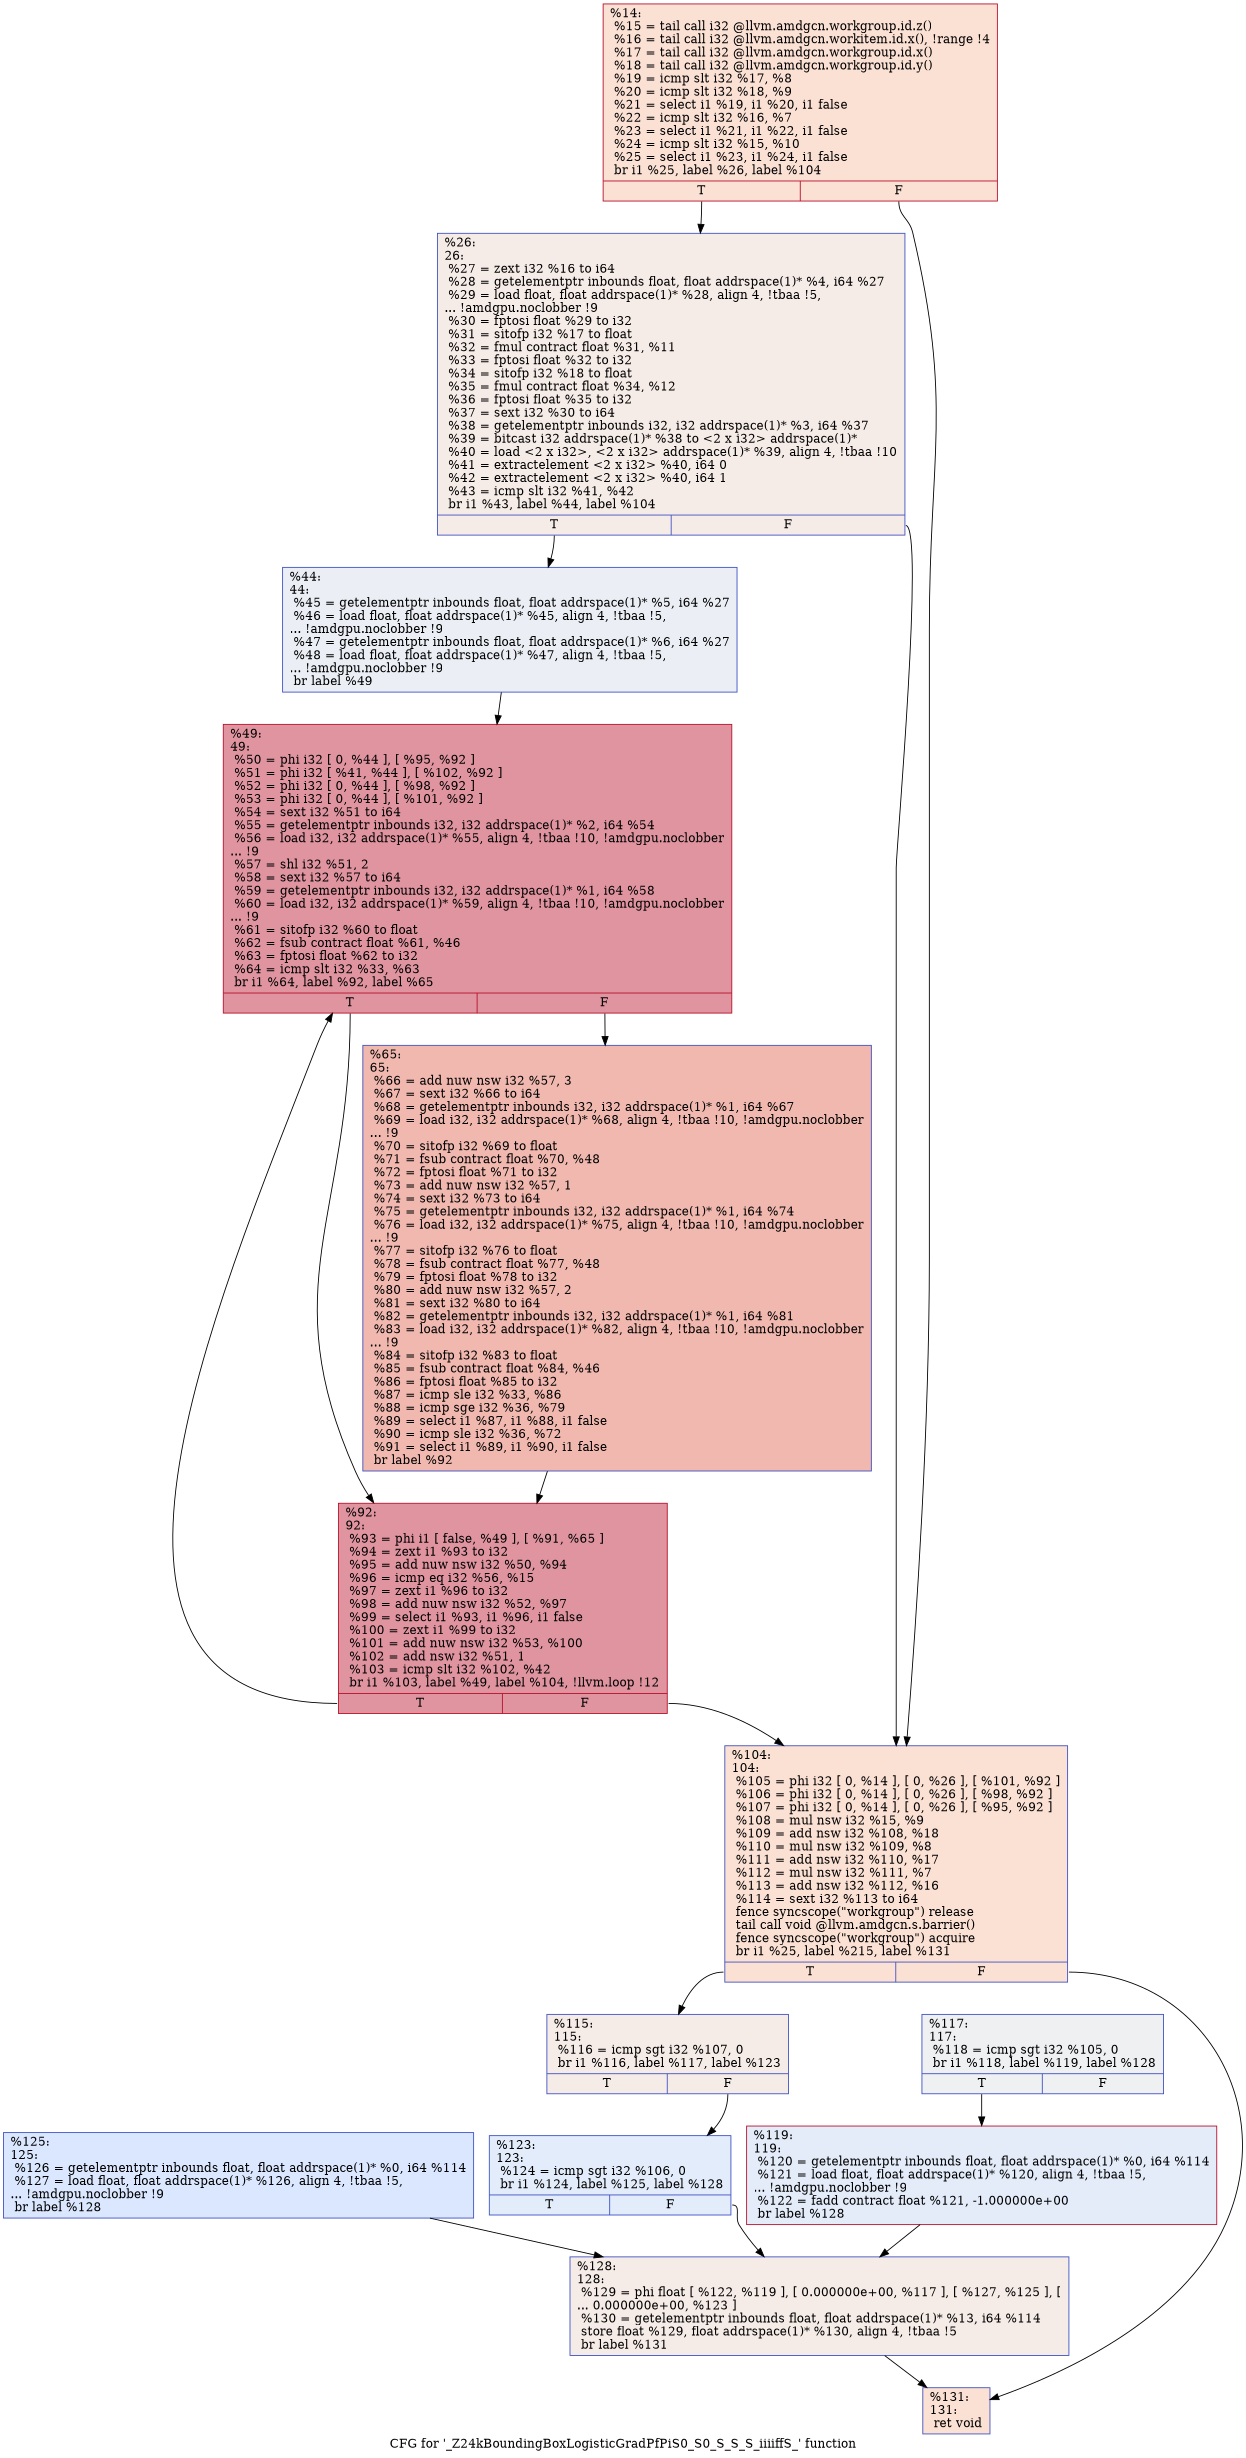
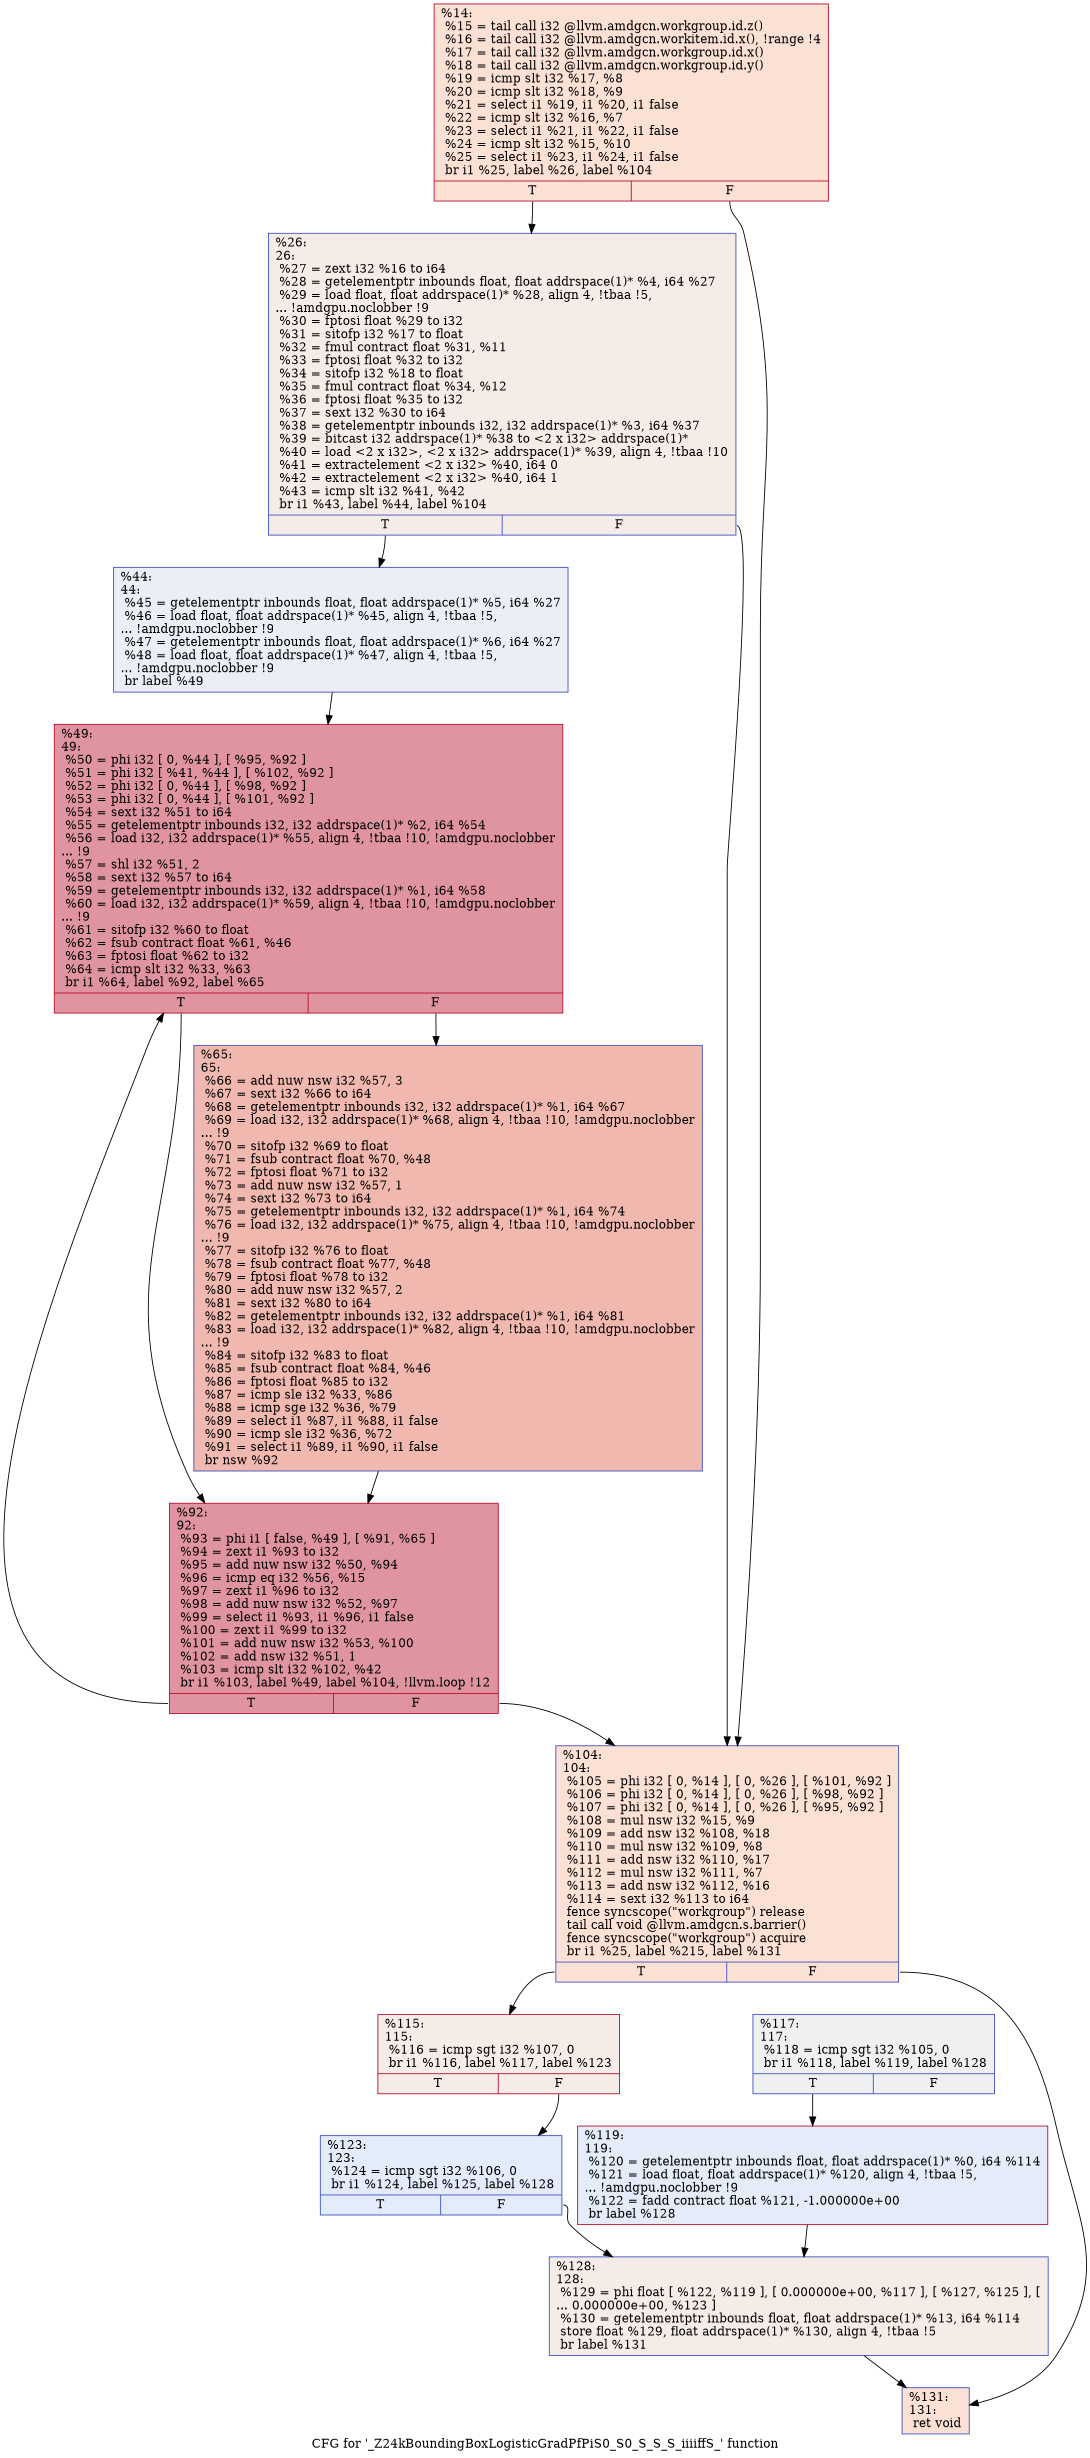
(412, 1461) -> (240, 1461)
(668, 2054) -> (499, 2054)
(239, 2175) -> none
